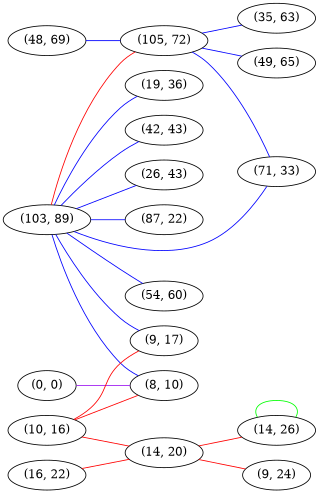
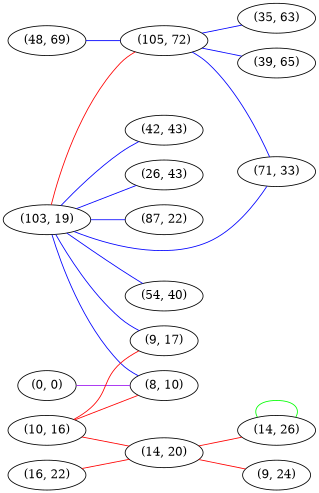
(277, 63) -> (277, 63)
(164, 85) -> none
(47, 220) -> (47, 220)
(164, 296) -> (164, 296)
